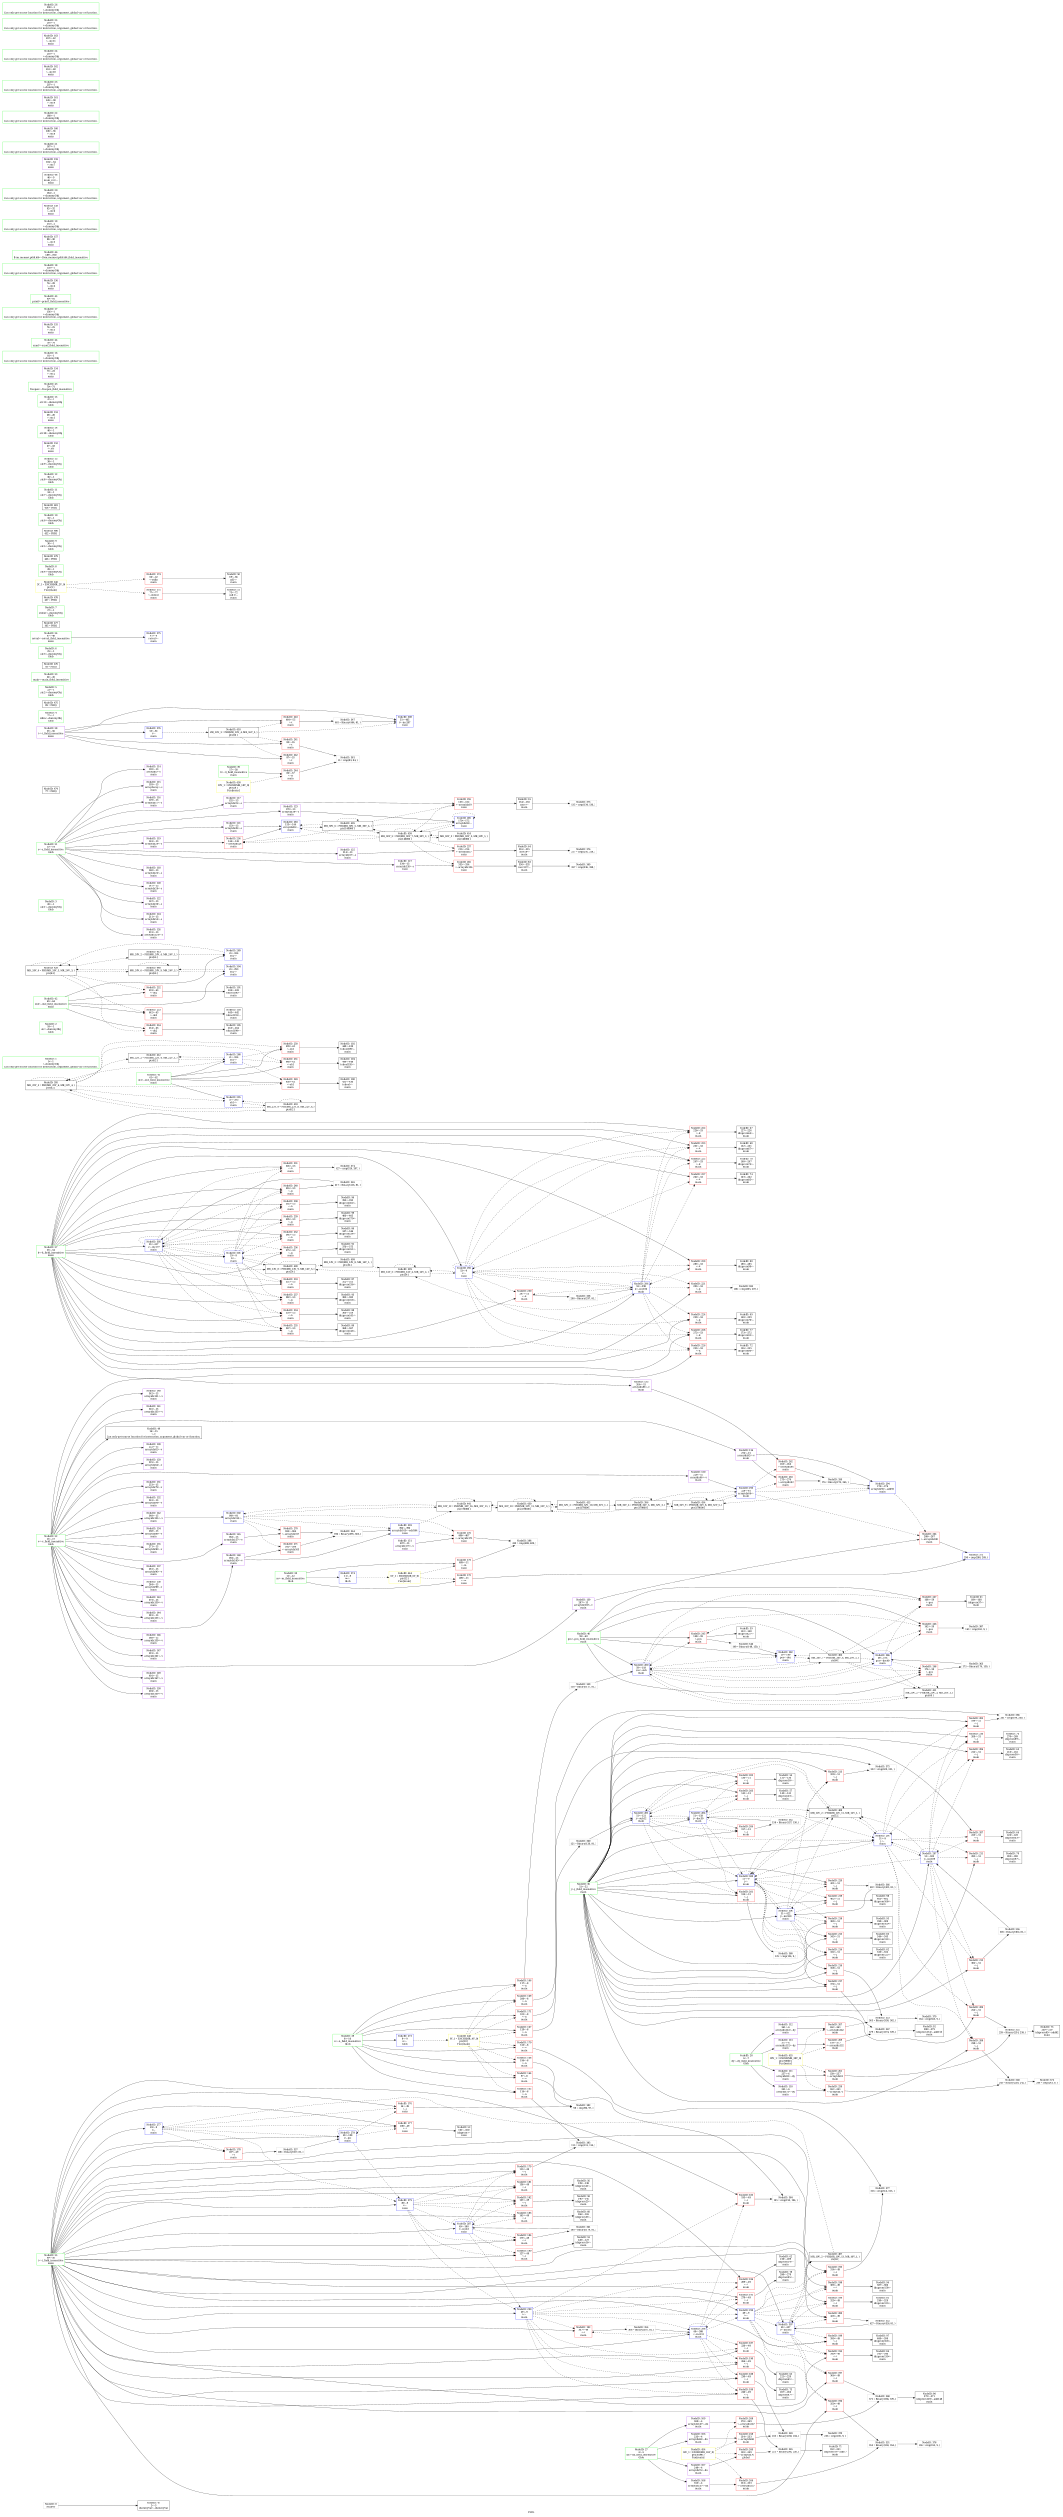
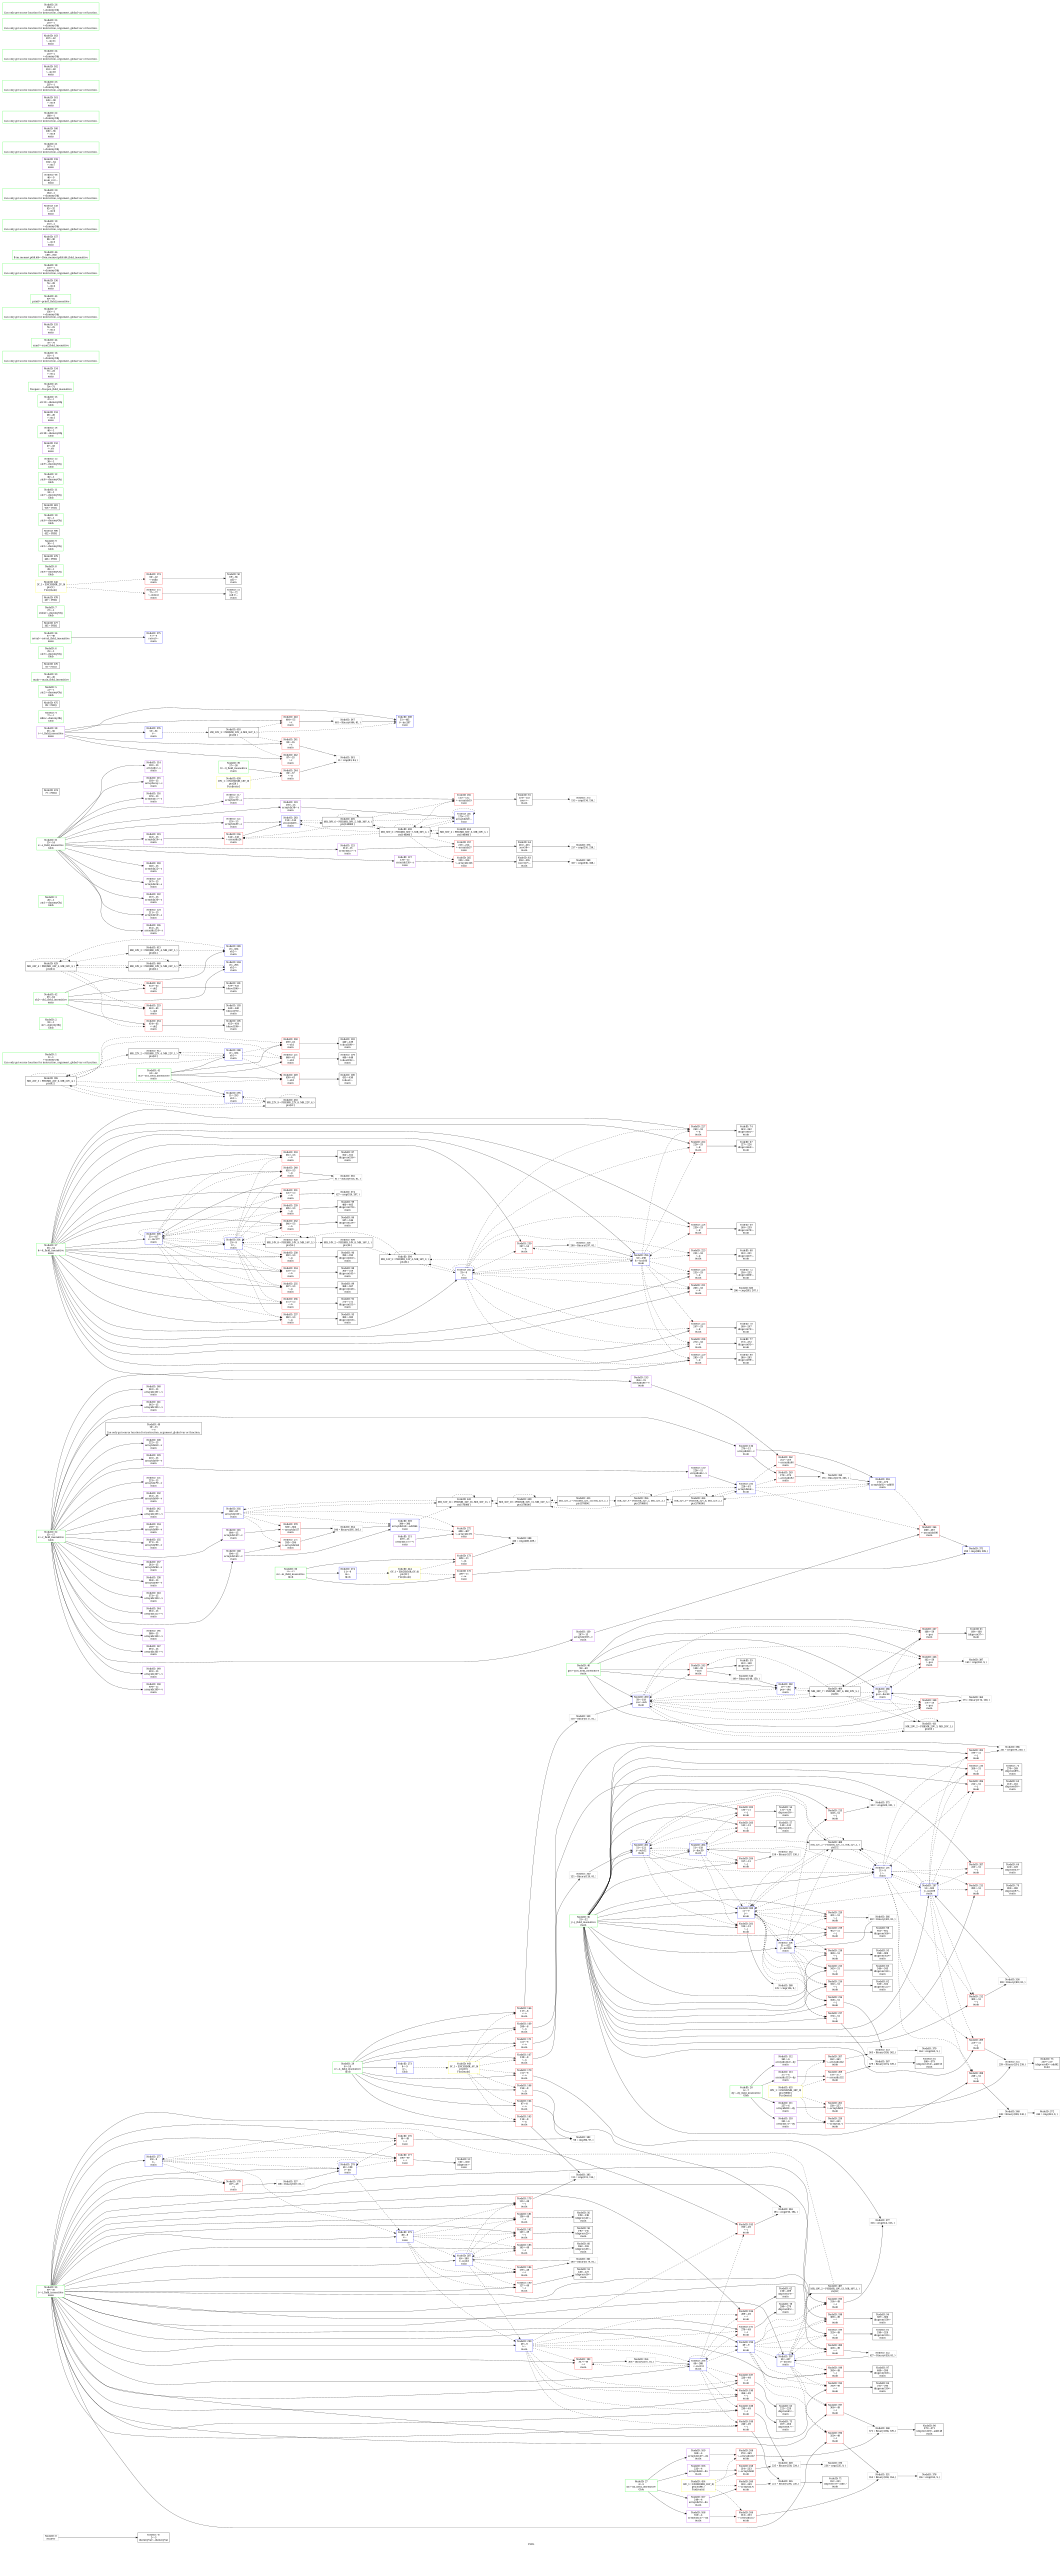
(335, 1129) -> none
(881, 1630) -> (881, 1663)
(746, 2457) -> (746, 2489)
